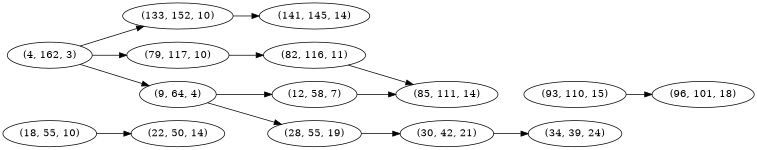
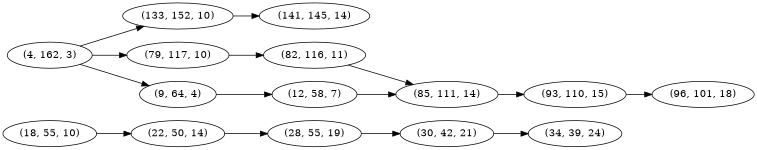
none -> (507, 94)
(241, 113) -> (242, 134)
